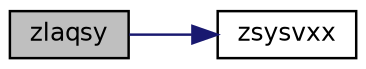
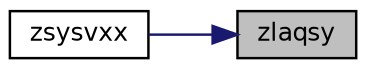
(161, 35) -> (181, 35)
